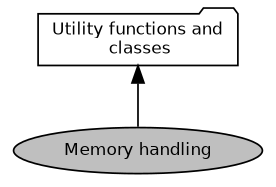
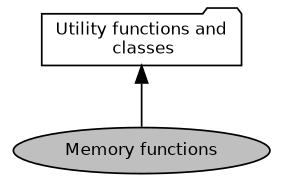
(138, 151) -> (142, 151)
